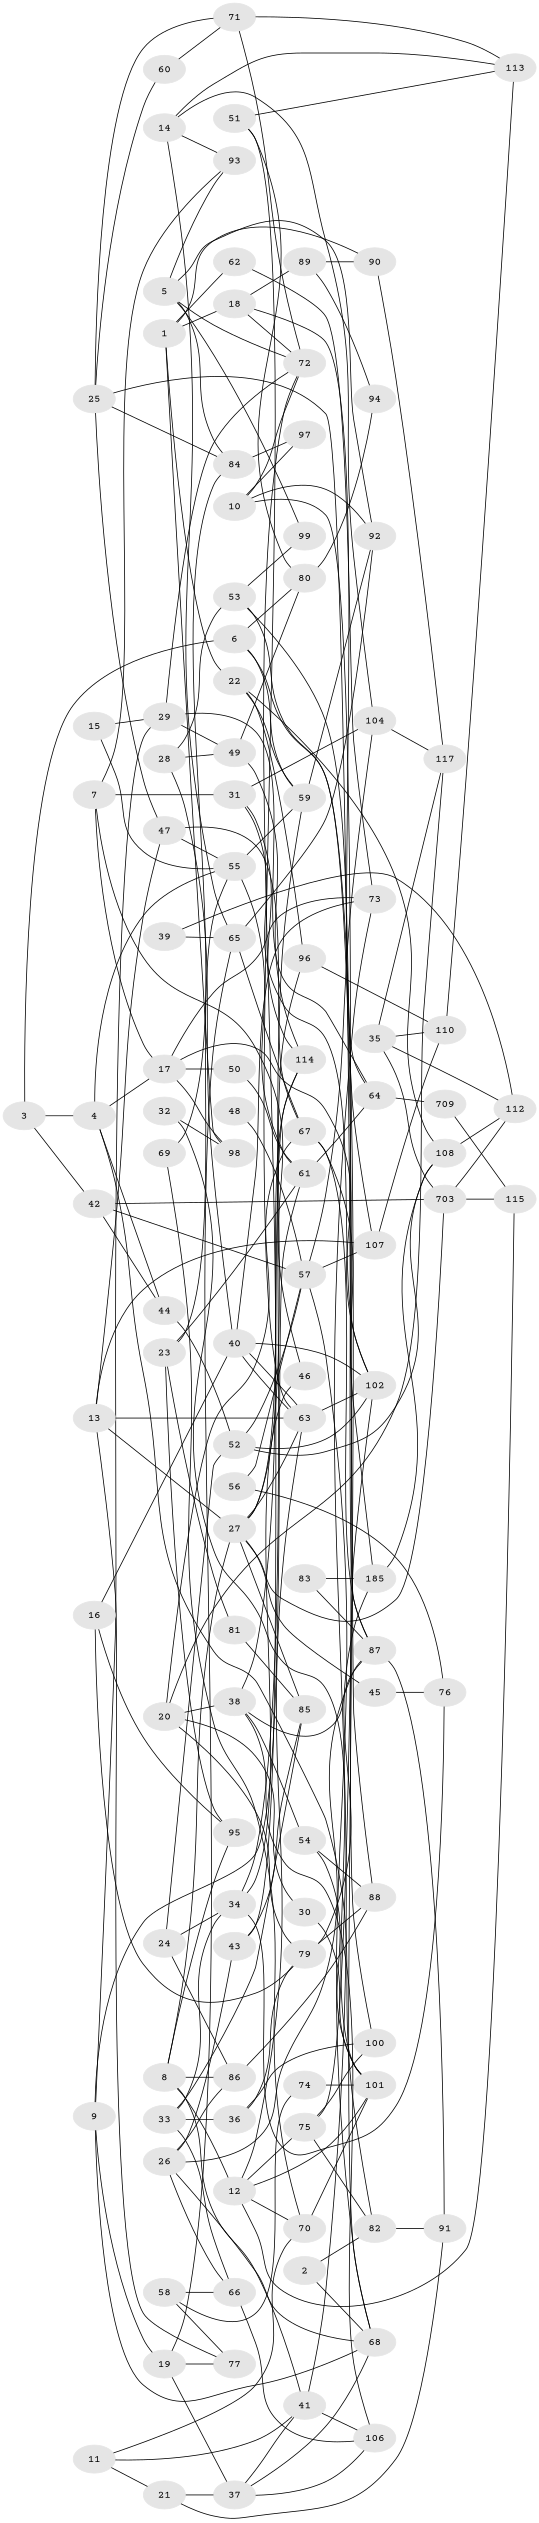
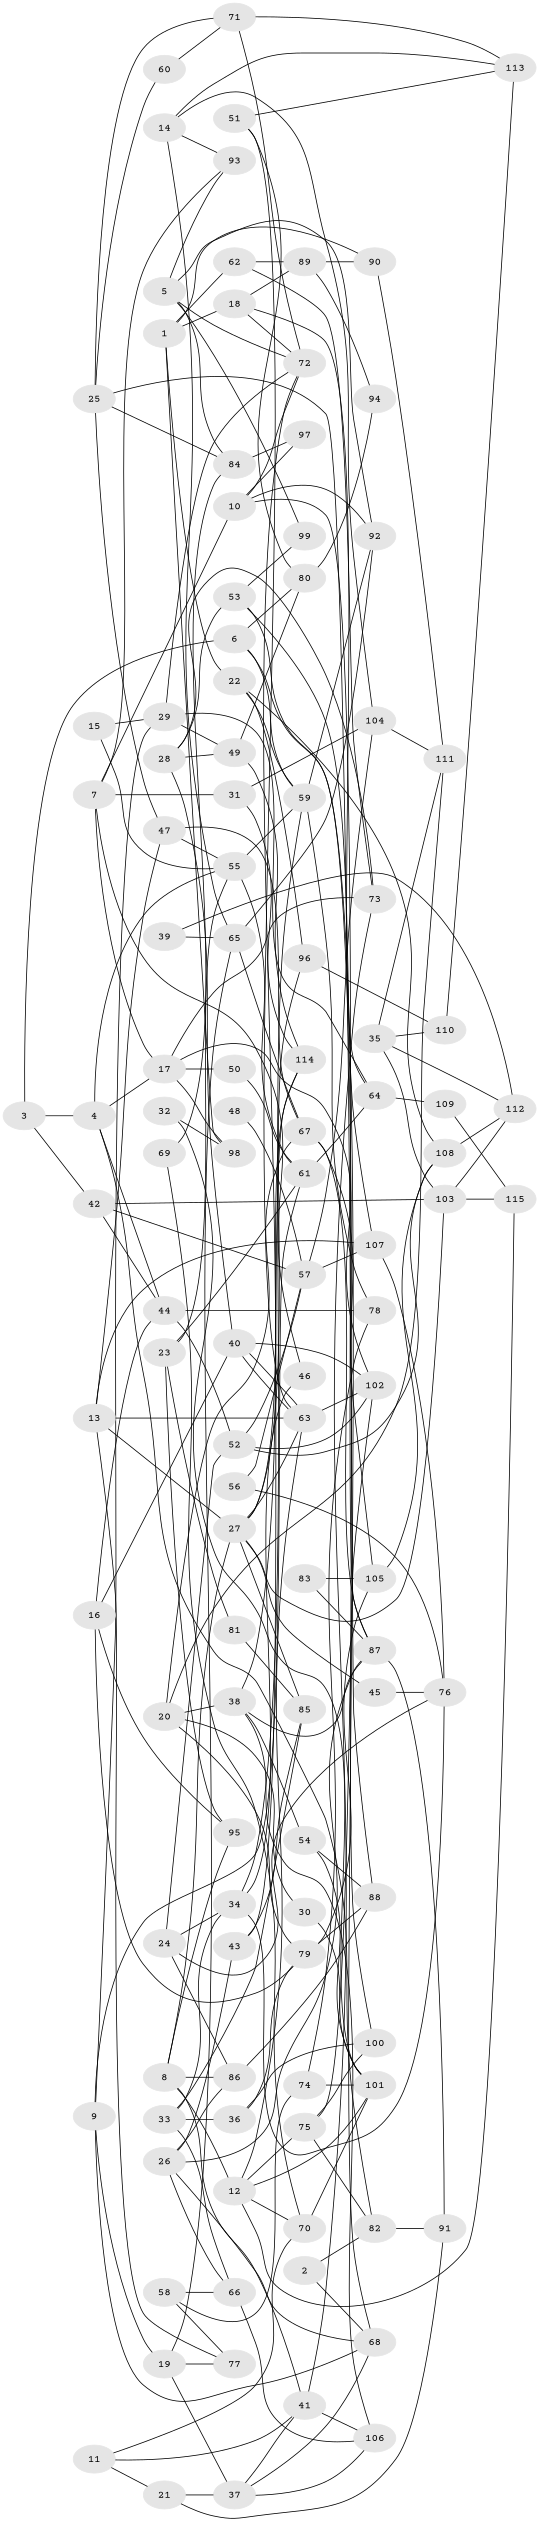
none -> (266, 262)
none -> (161, 657)
(445, 759) -> (445, 759)
(334, 1061) -> none
(445, 1104) -> (445, 1104)
(258, 1116) -> (284, 604)
(405, 1141) -> (430, 1476)
(445, 1199) -> (445, 1199)
none -> (375, 1311)
none -> (111, 1480)
(375, 1579) -> (375, 1579)
(346, 1599) -> none
none -> (300, 1797)
